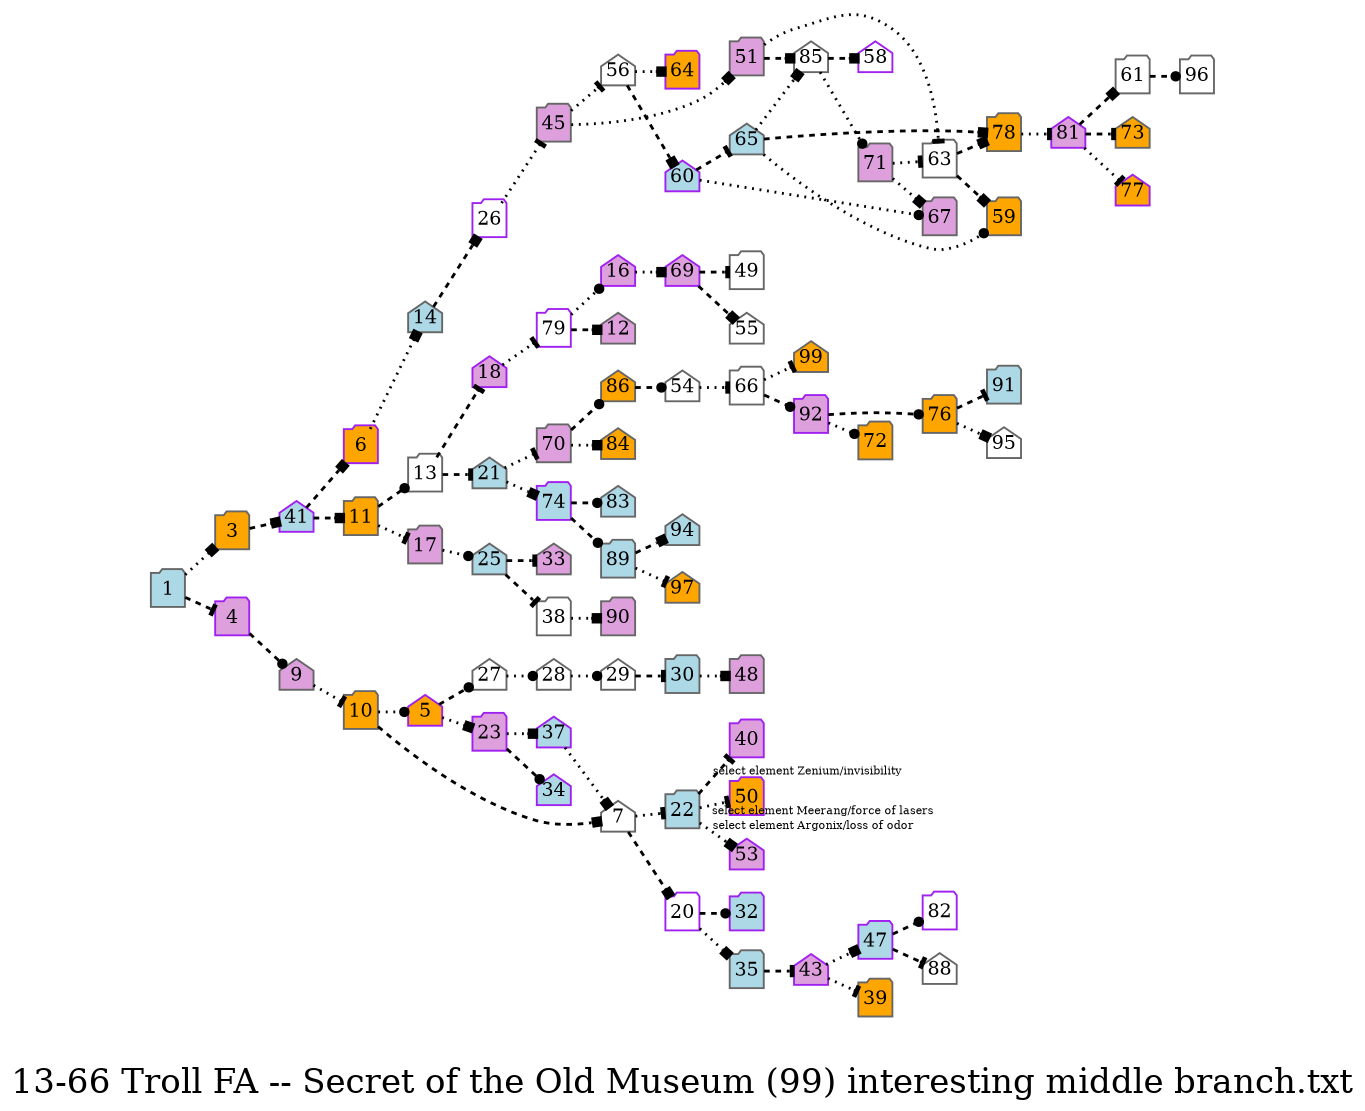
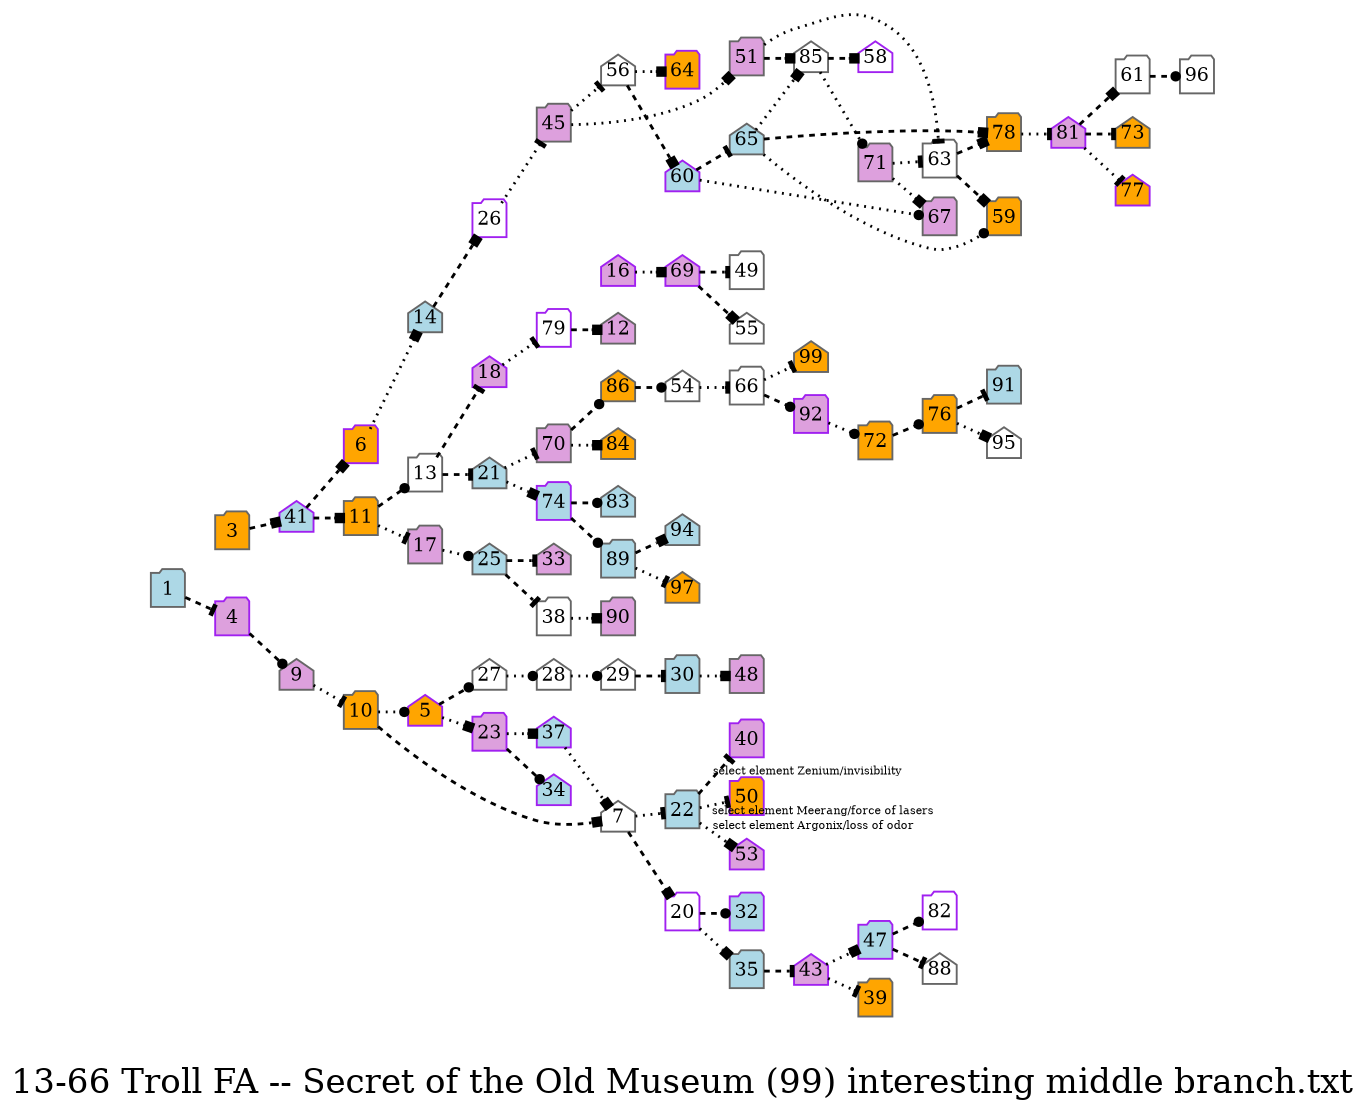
(584, 303) -> none
(871, 413) -> (904, 431)
(196, 564) -> none
